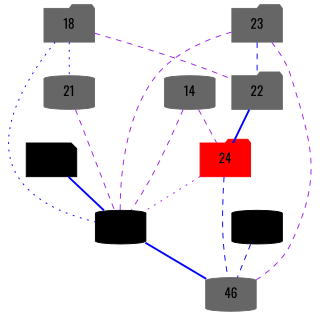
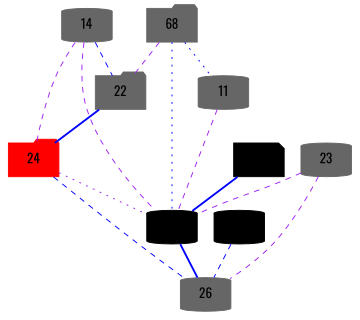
(69, 25) -> (172, 25)
(257, 25) -> (326, 160)
(257, 59) -> (104, 59)
(69, 93) -> (223, 93)
(231, 294) -> (206, 294)
